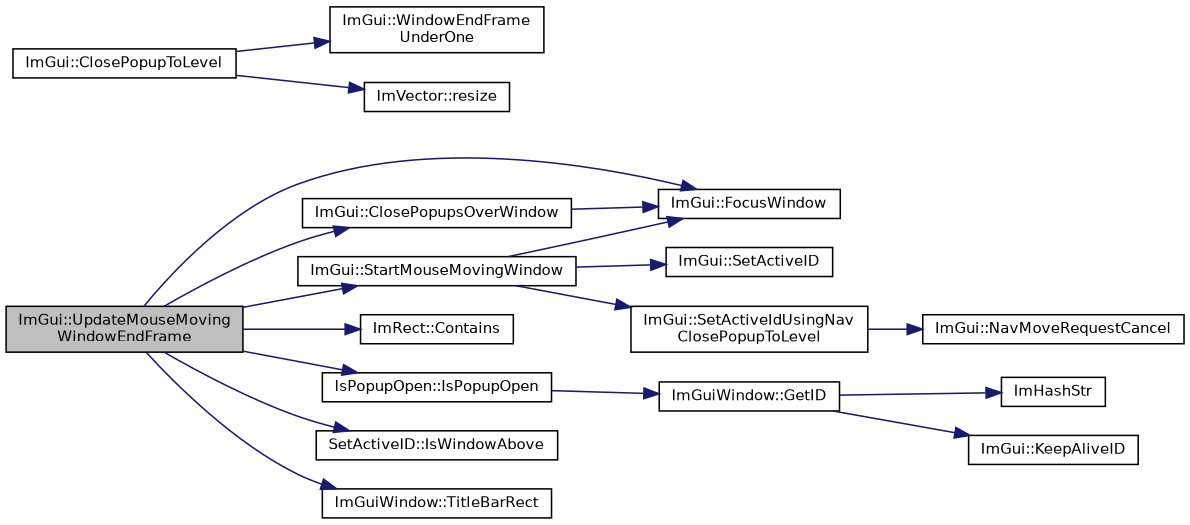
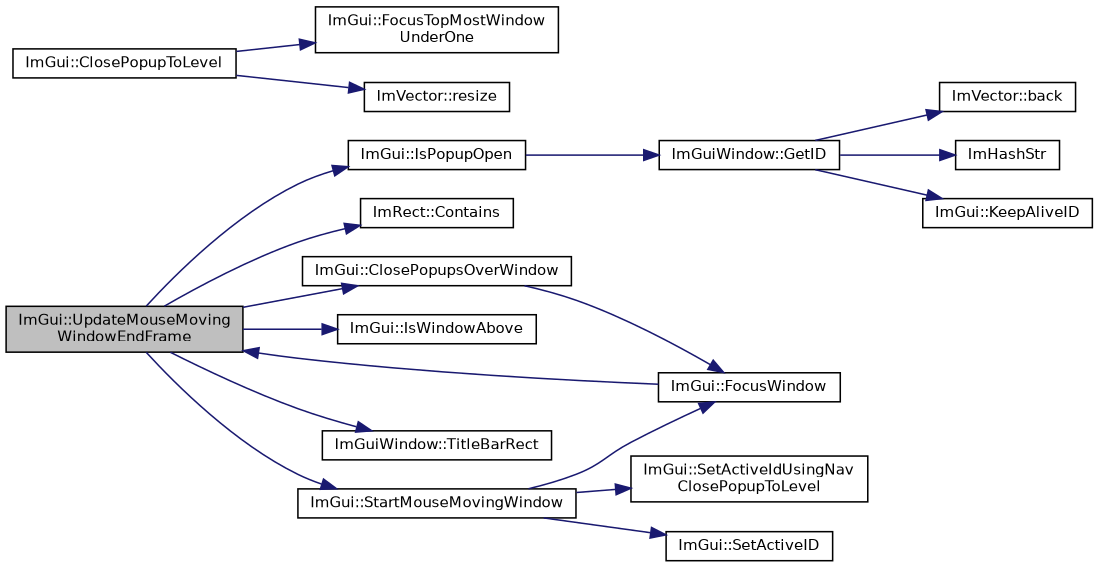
(437, 30) -> (437, 30)
none -> (1008, 97)
(391, 163) -> (458, 373)
(1053, 329) -> none
(437, 387) -> (437, 155)
(437, 445) -> (437, 329)
